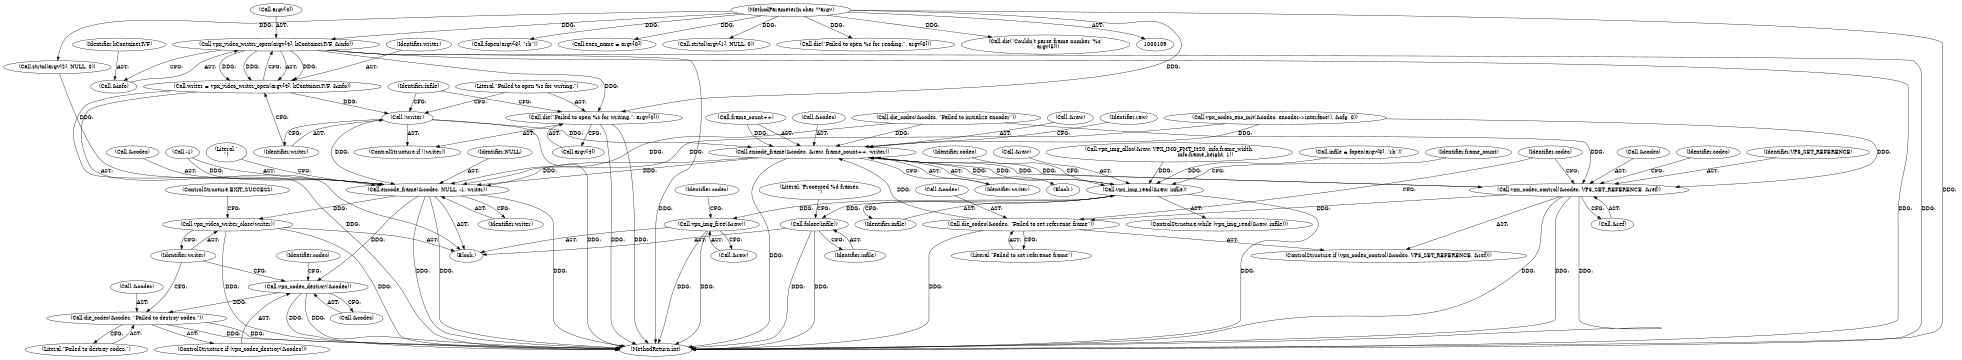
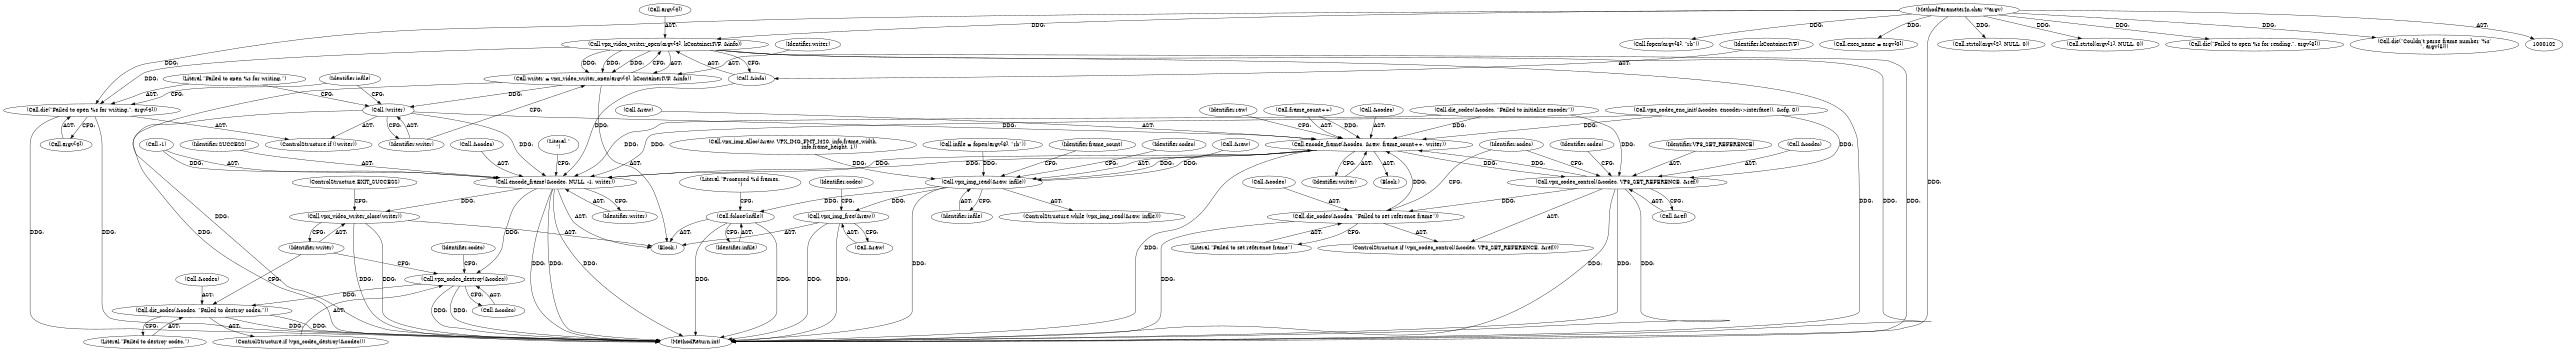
(1155, 45) -> (2544, 45)
(500, 152) -> (219, 145)
(153, 175) -> (630, 94)
